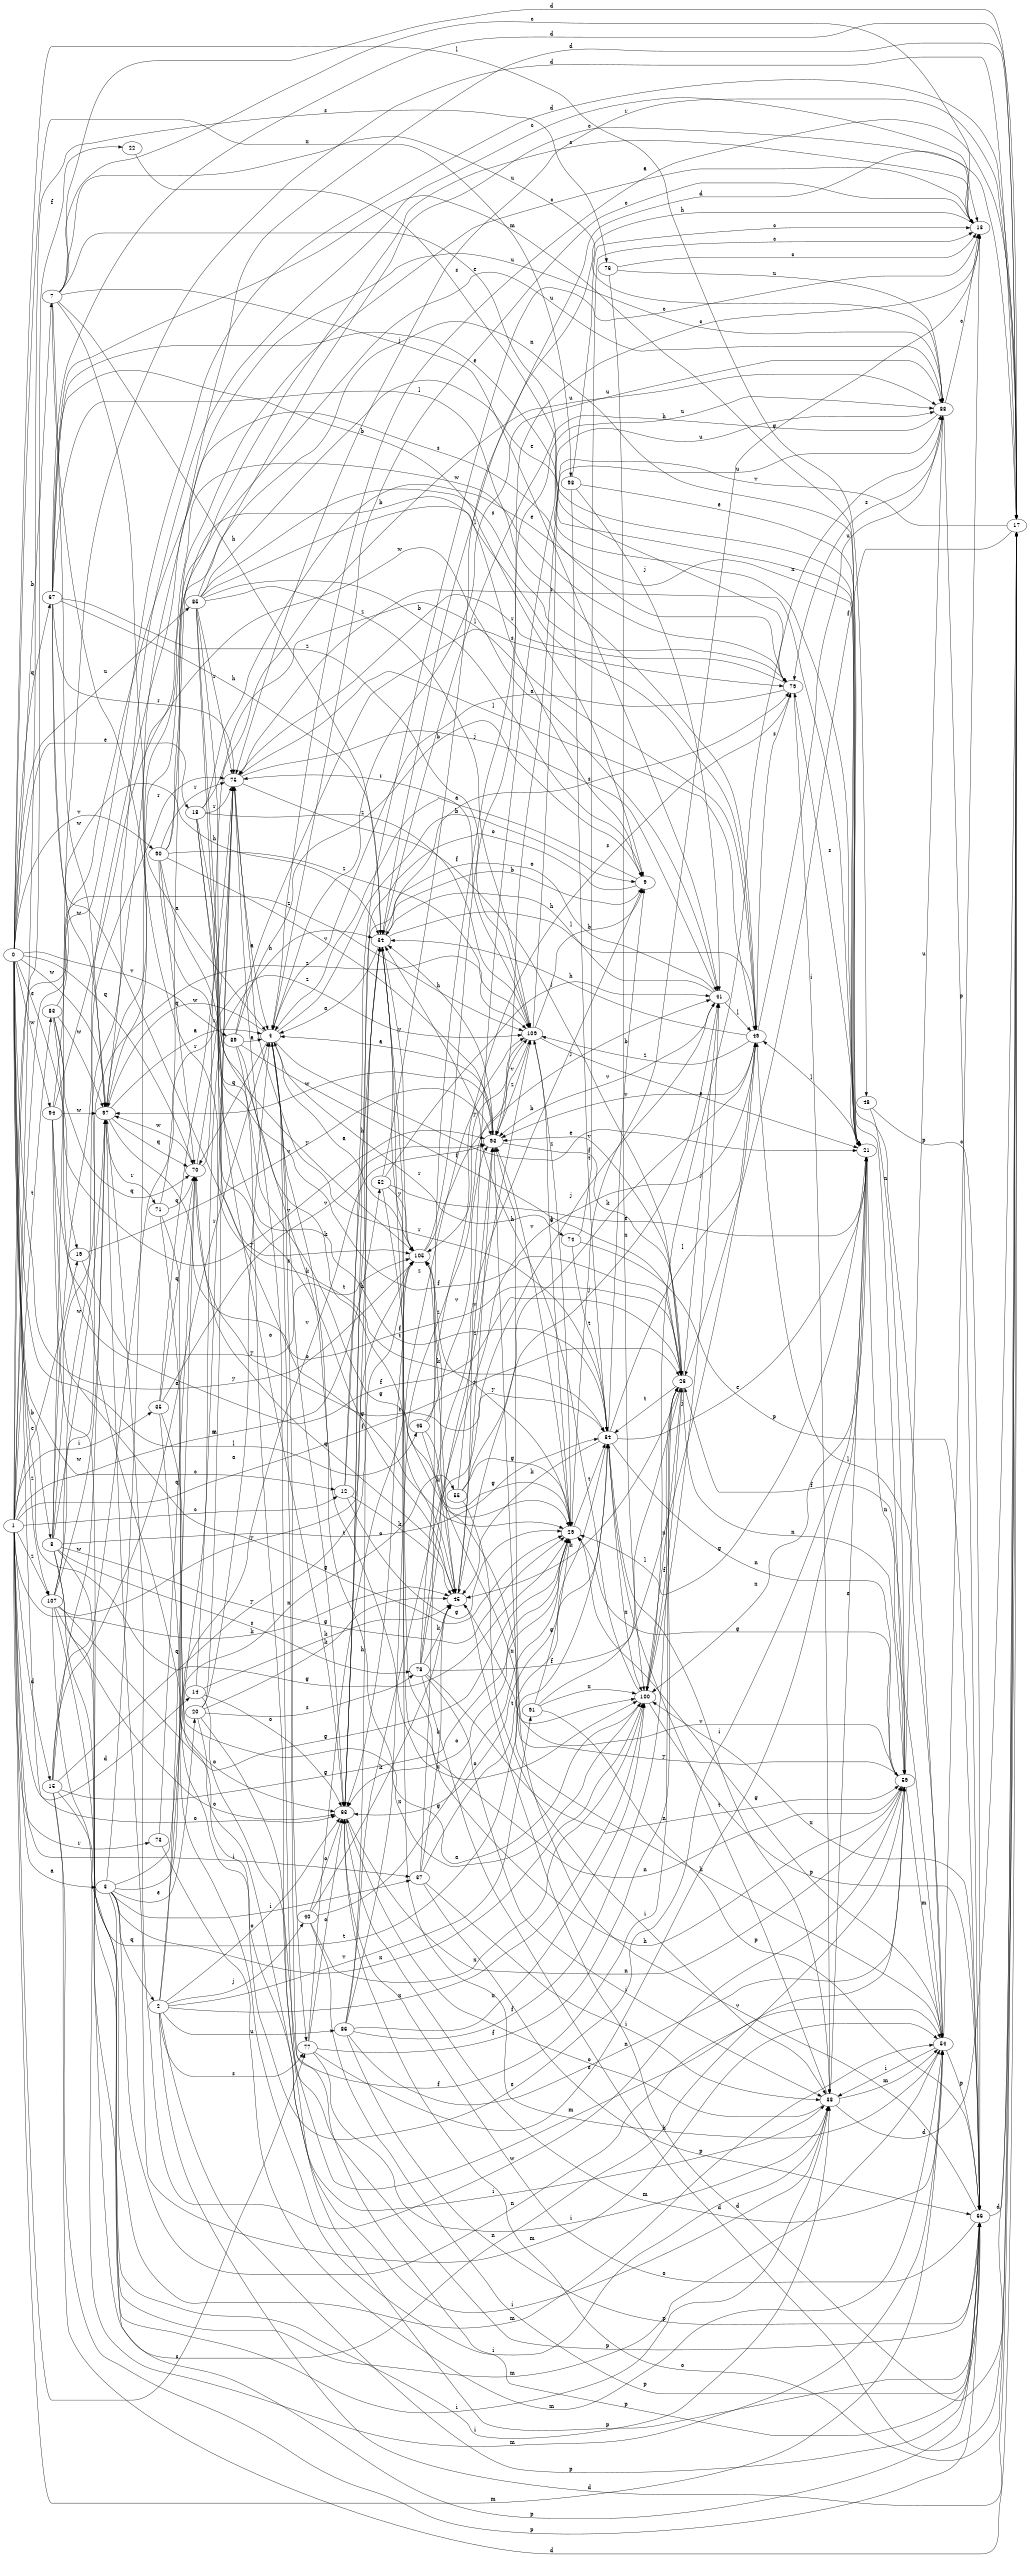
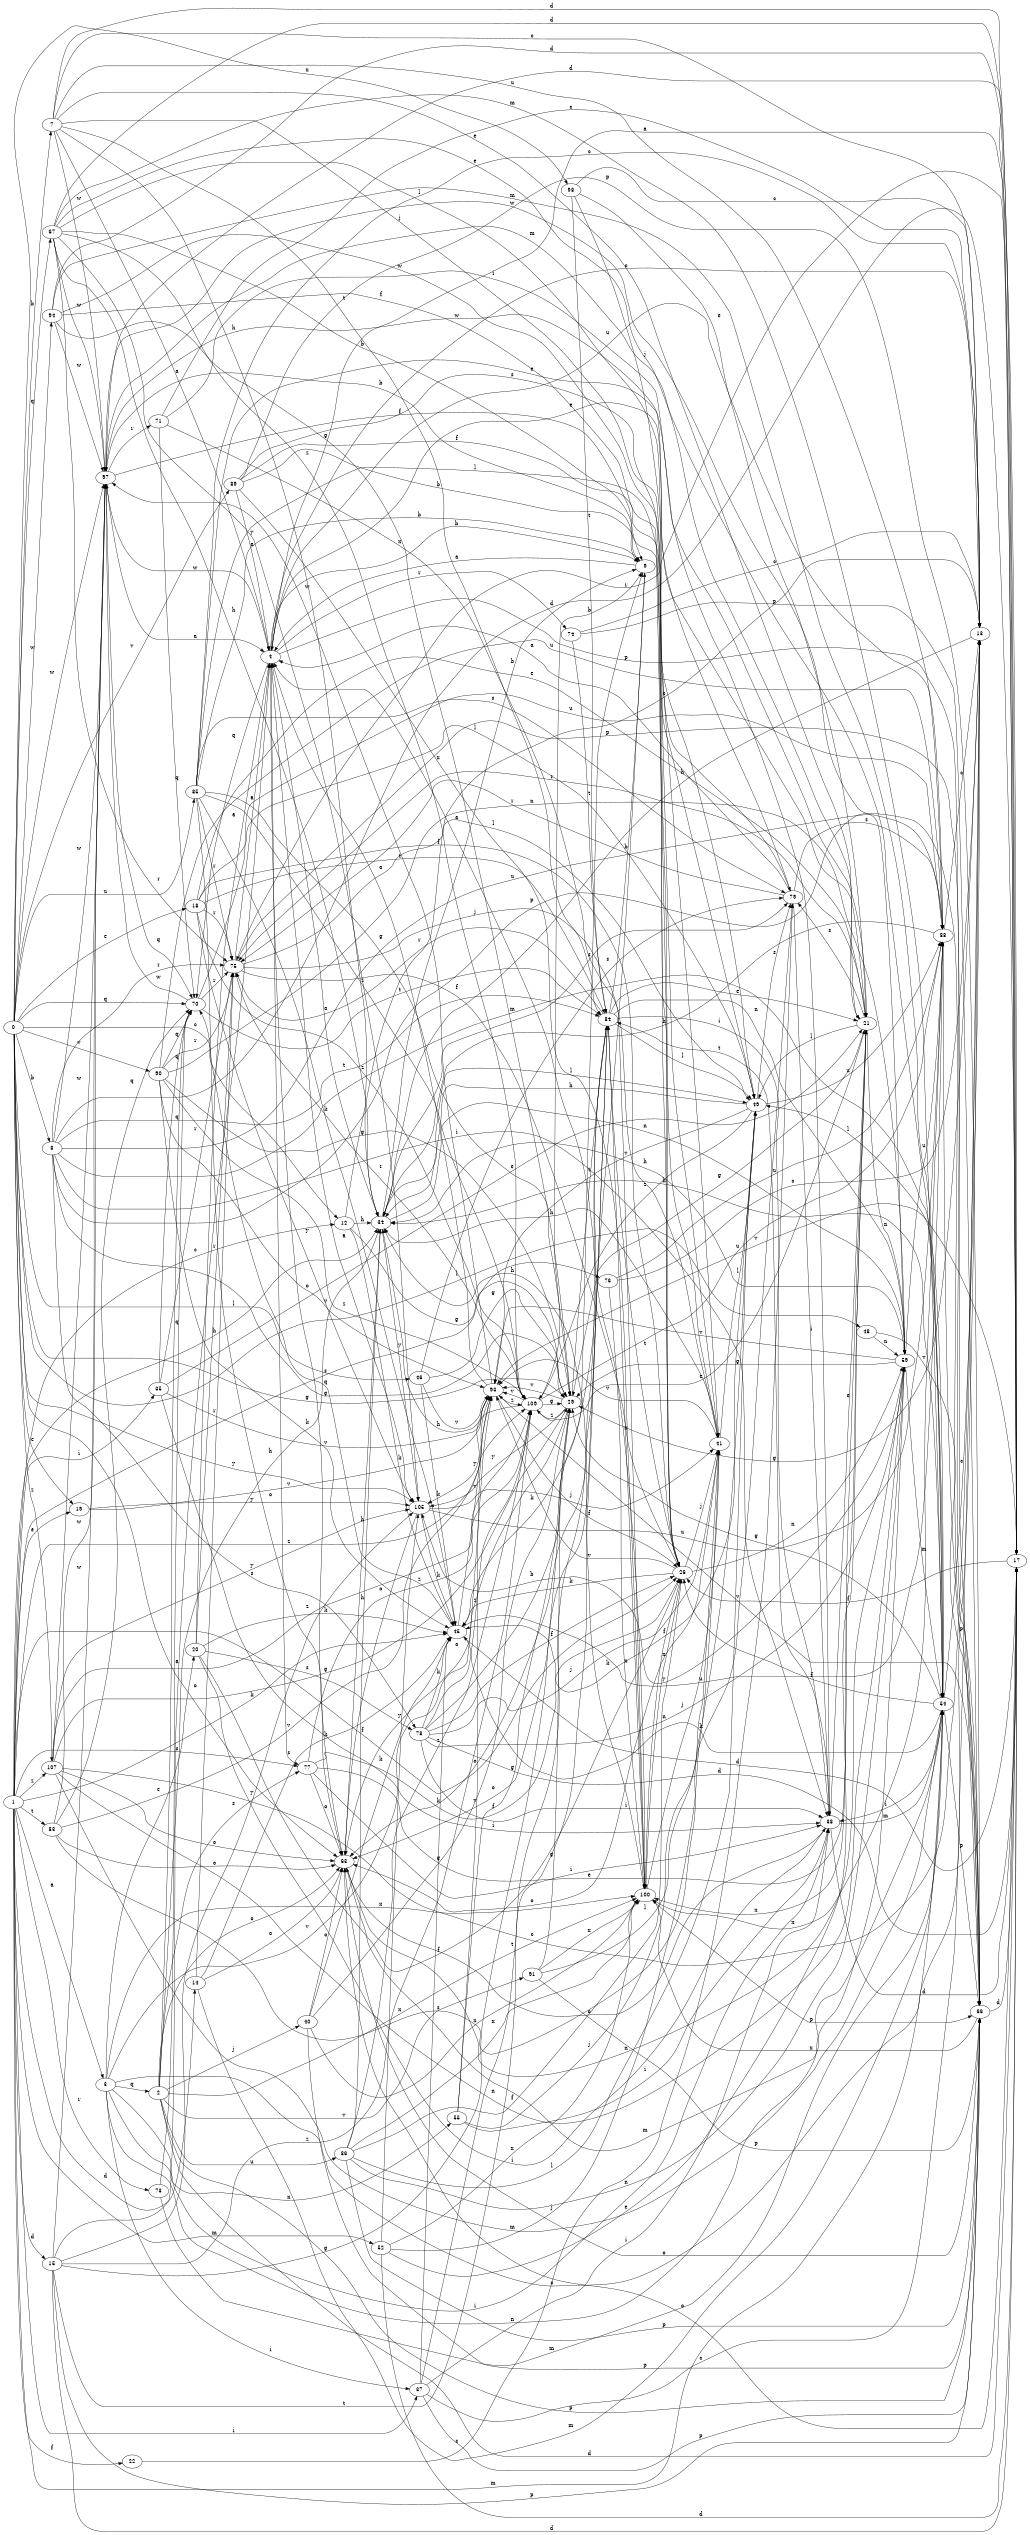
(842, 535) -> (873, 825)
(924, 1140) -> (924, 1358)
